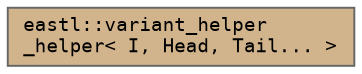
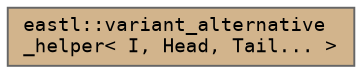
(181, 37) -> (181, 37)
